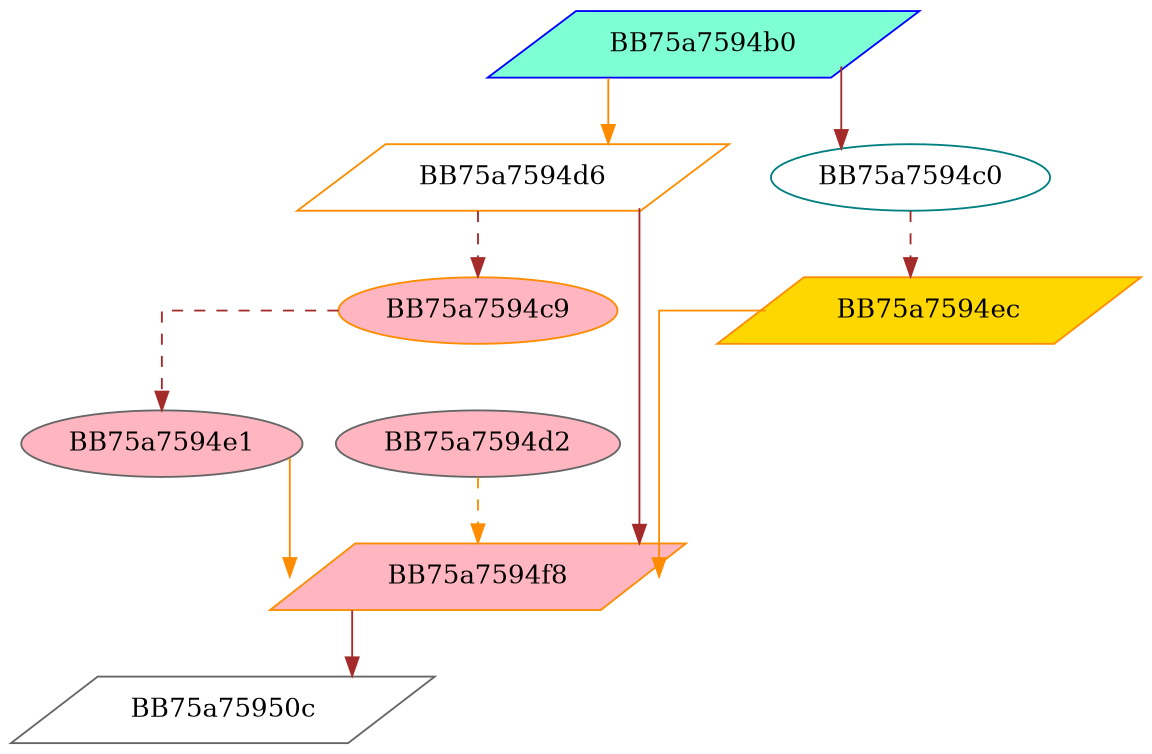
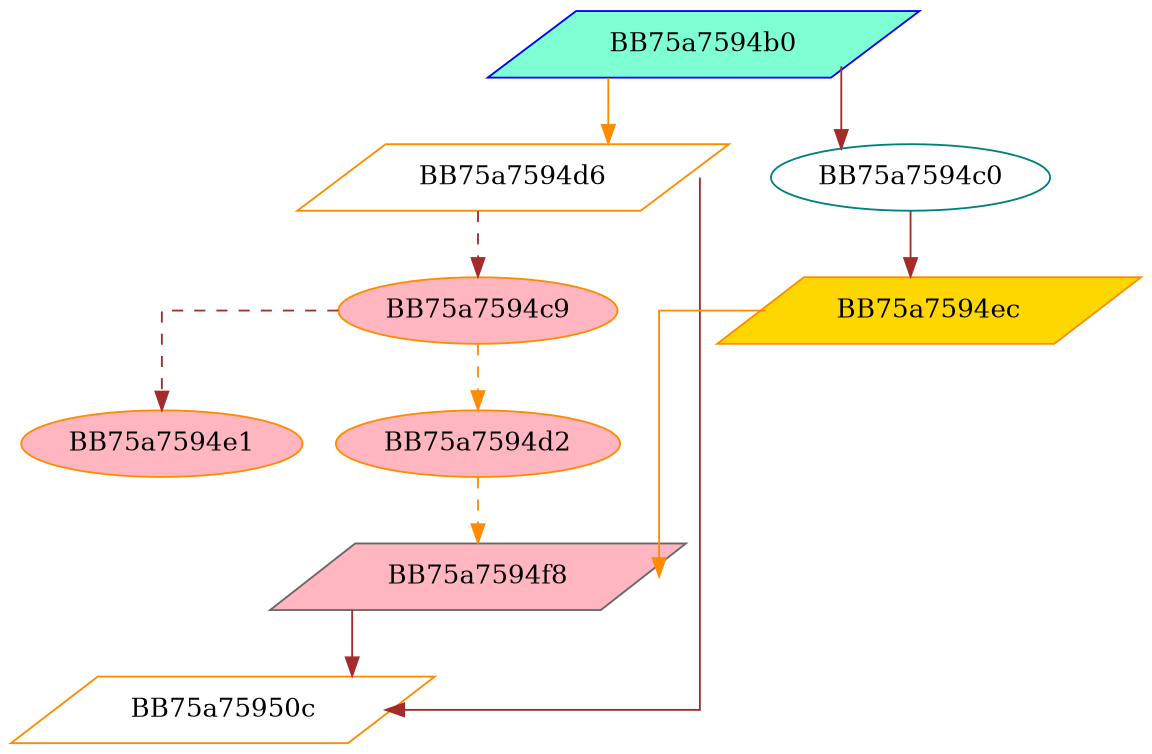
(911, 235) -> (911, 235)
(639, 366) -> (700, 592)
none -> (478, 368)
(162, 444) -> (162, 444)
(478, 444) -> (478, 444)
(290, 508) -> none
(478, 577) -> (478, 577)
(223, 710) -> (223, 710)
